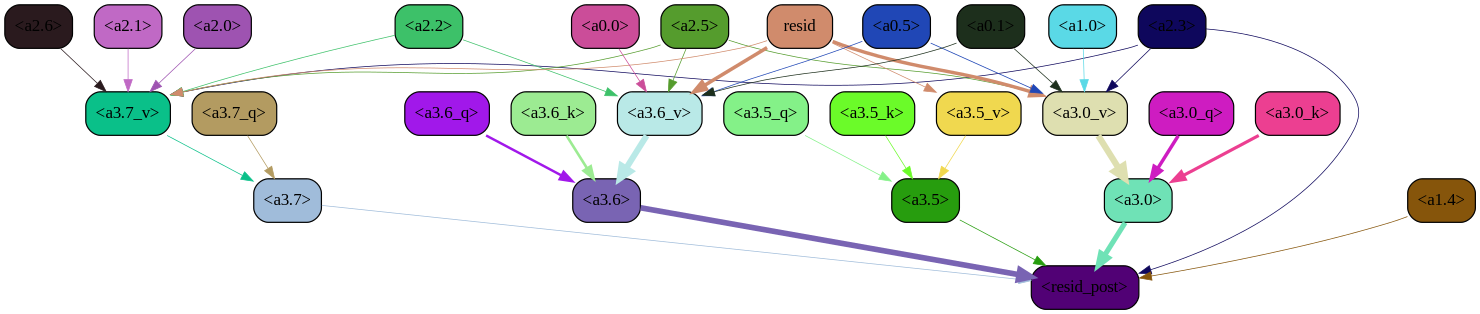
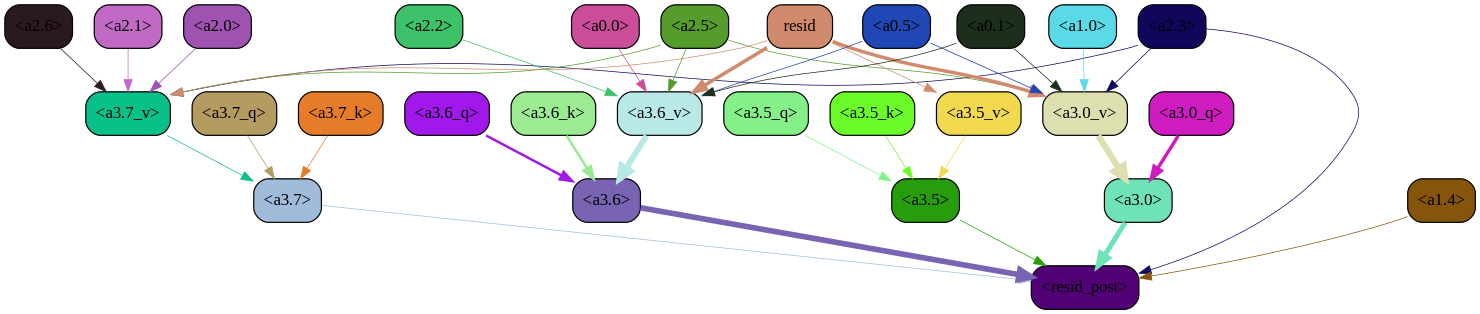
(288, 61) -> none
none -> (341, 114)
(1298, 114) -> none
